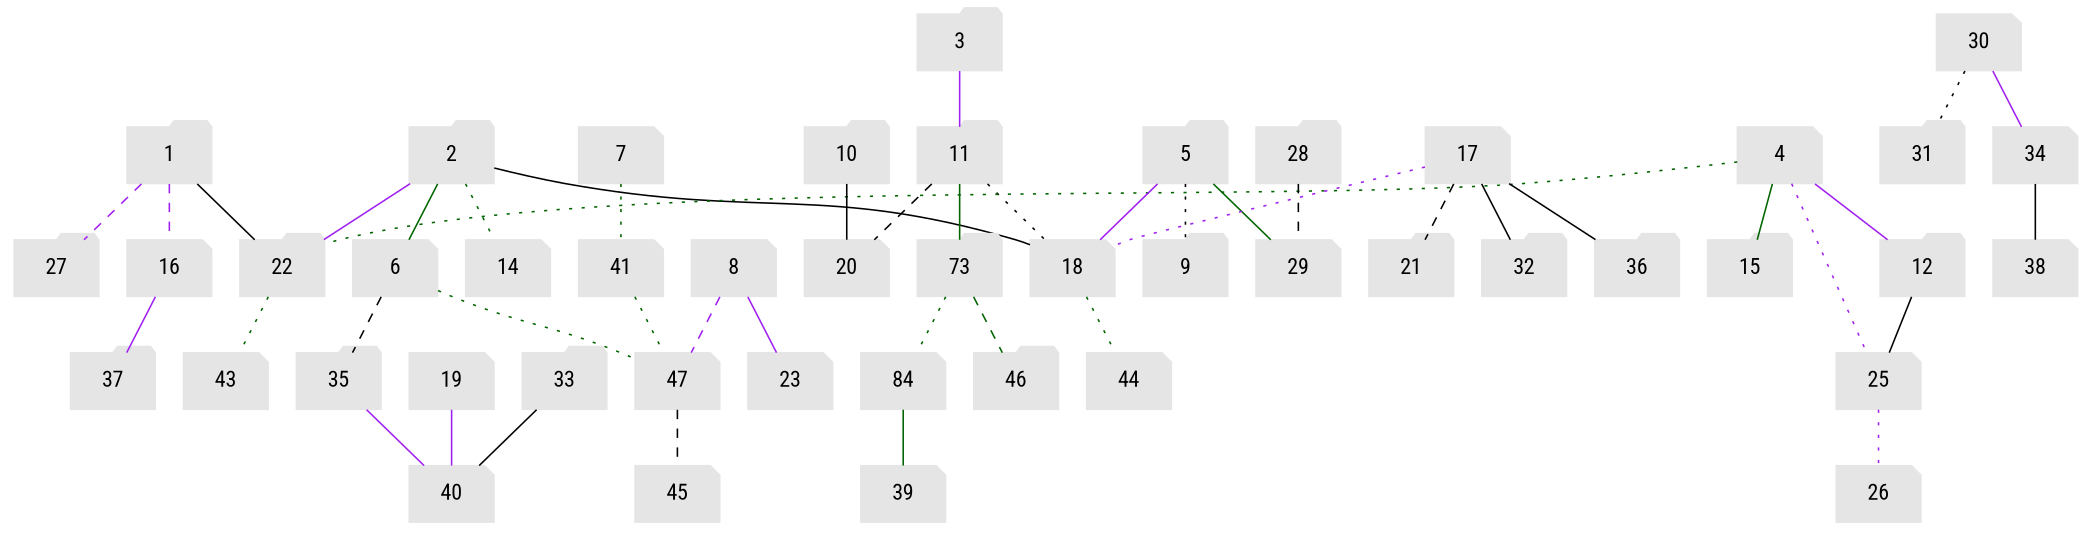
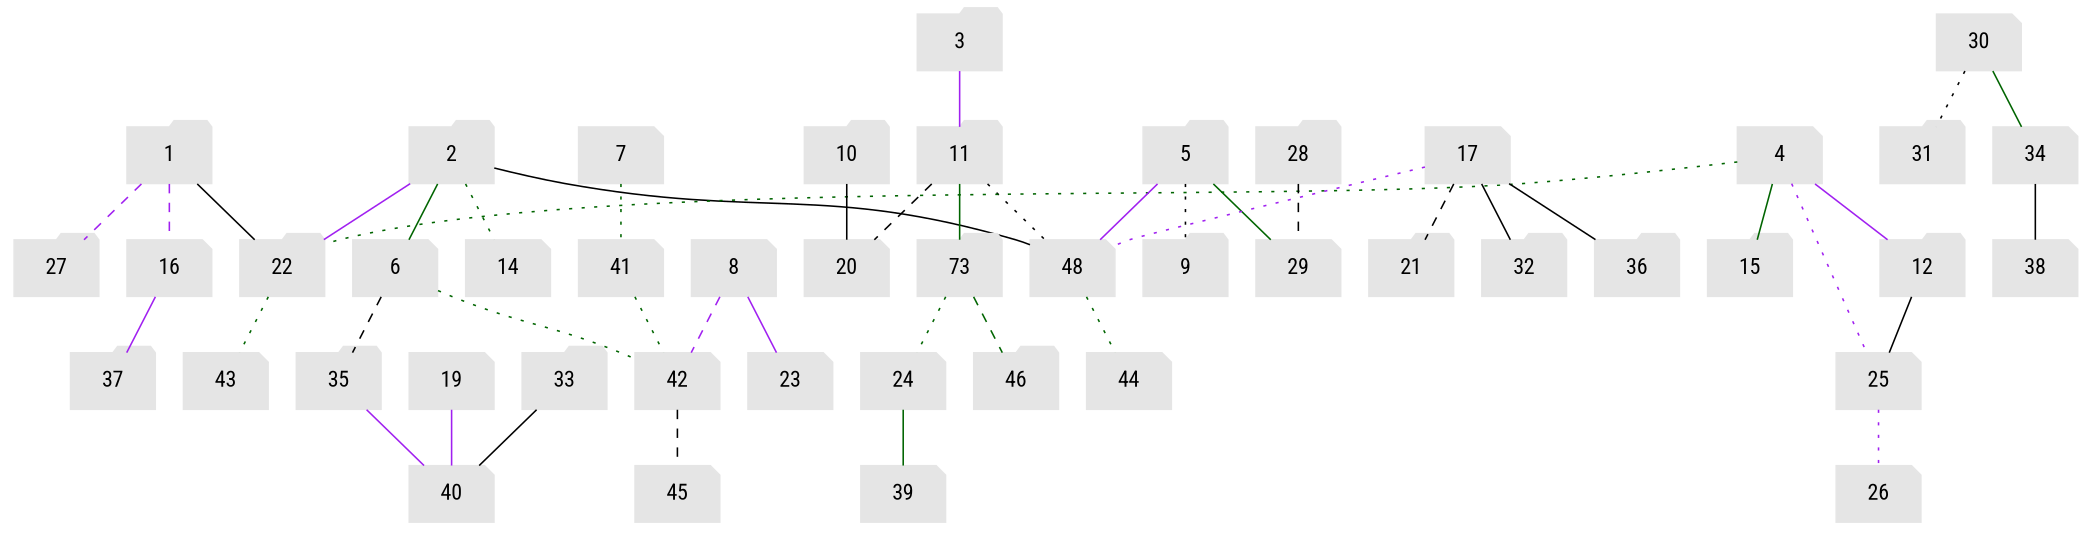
(2007, 99) -> (2007, 99)
(1073, 268) -> (1073, 268)
(677, 381) -> (677, 381)
(903, 381) -> (903, 381)
